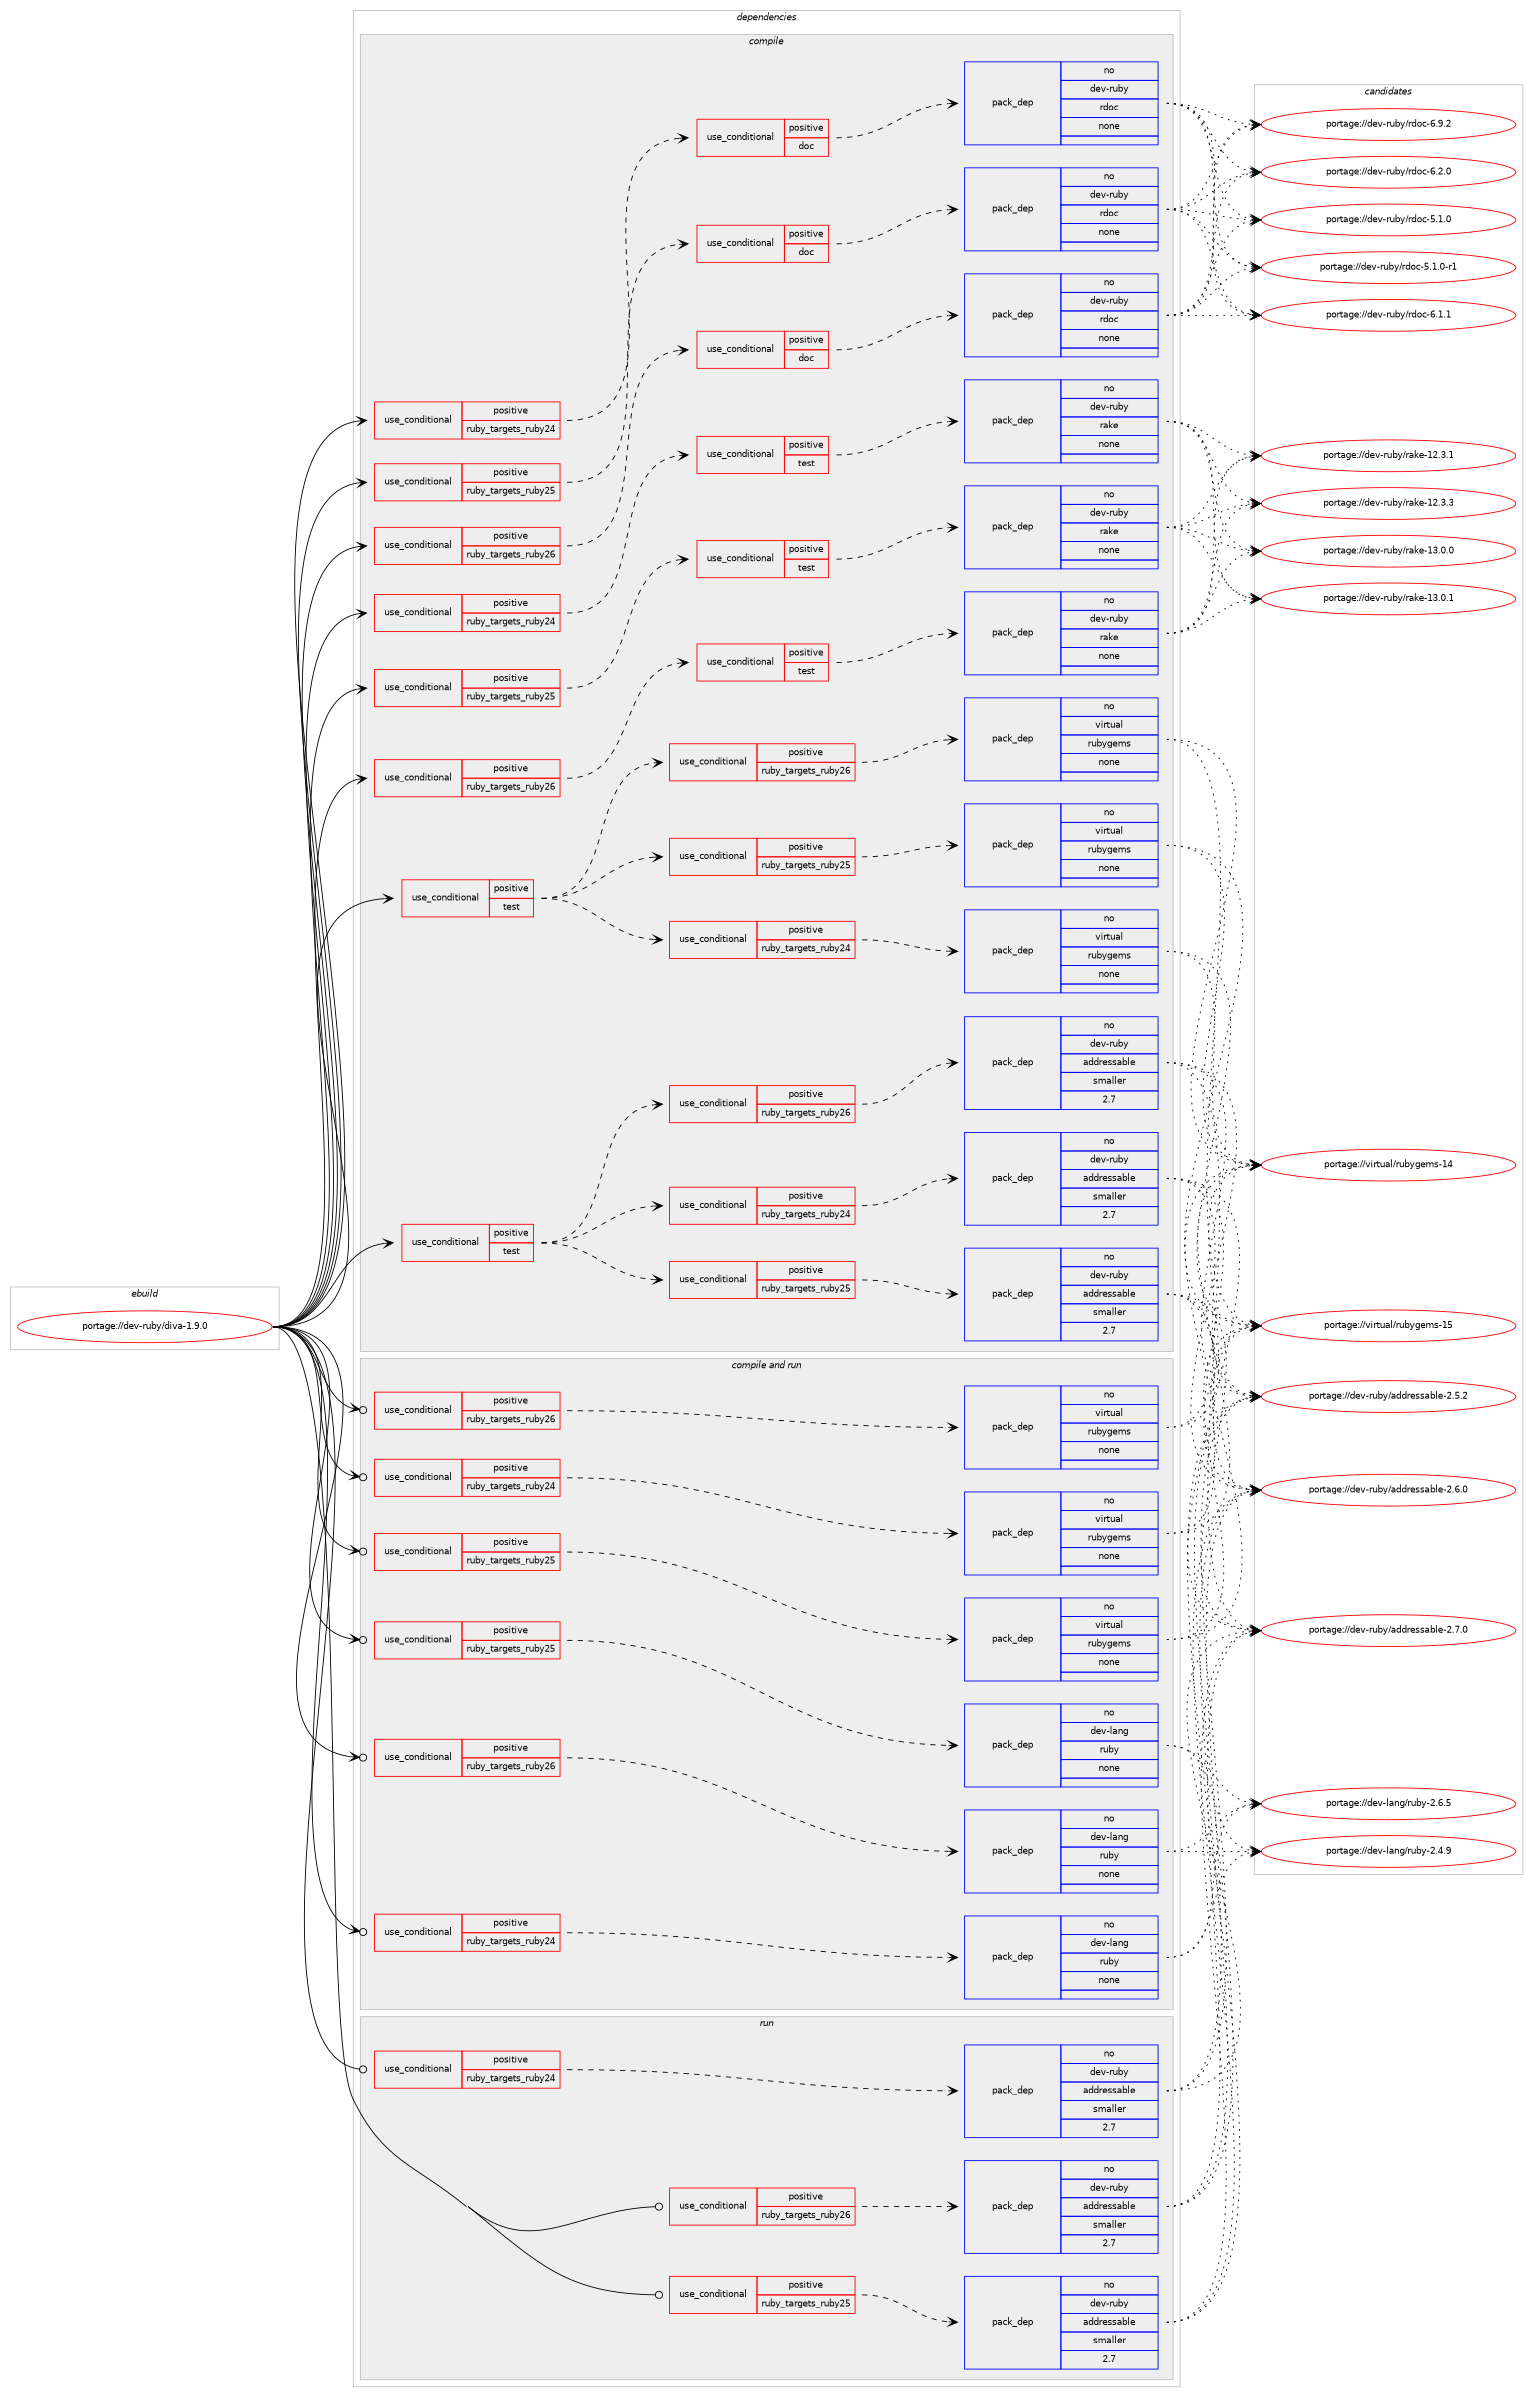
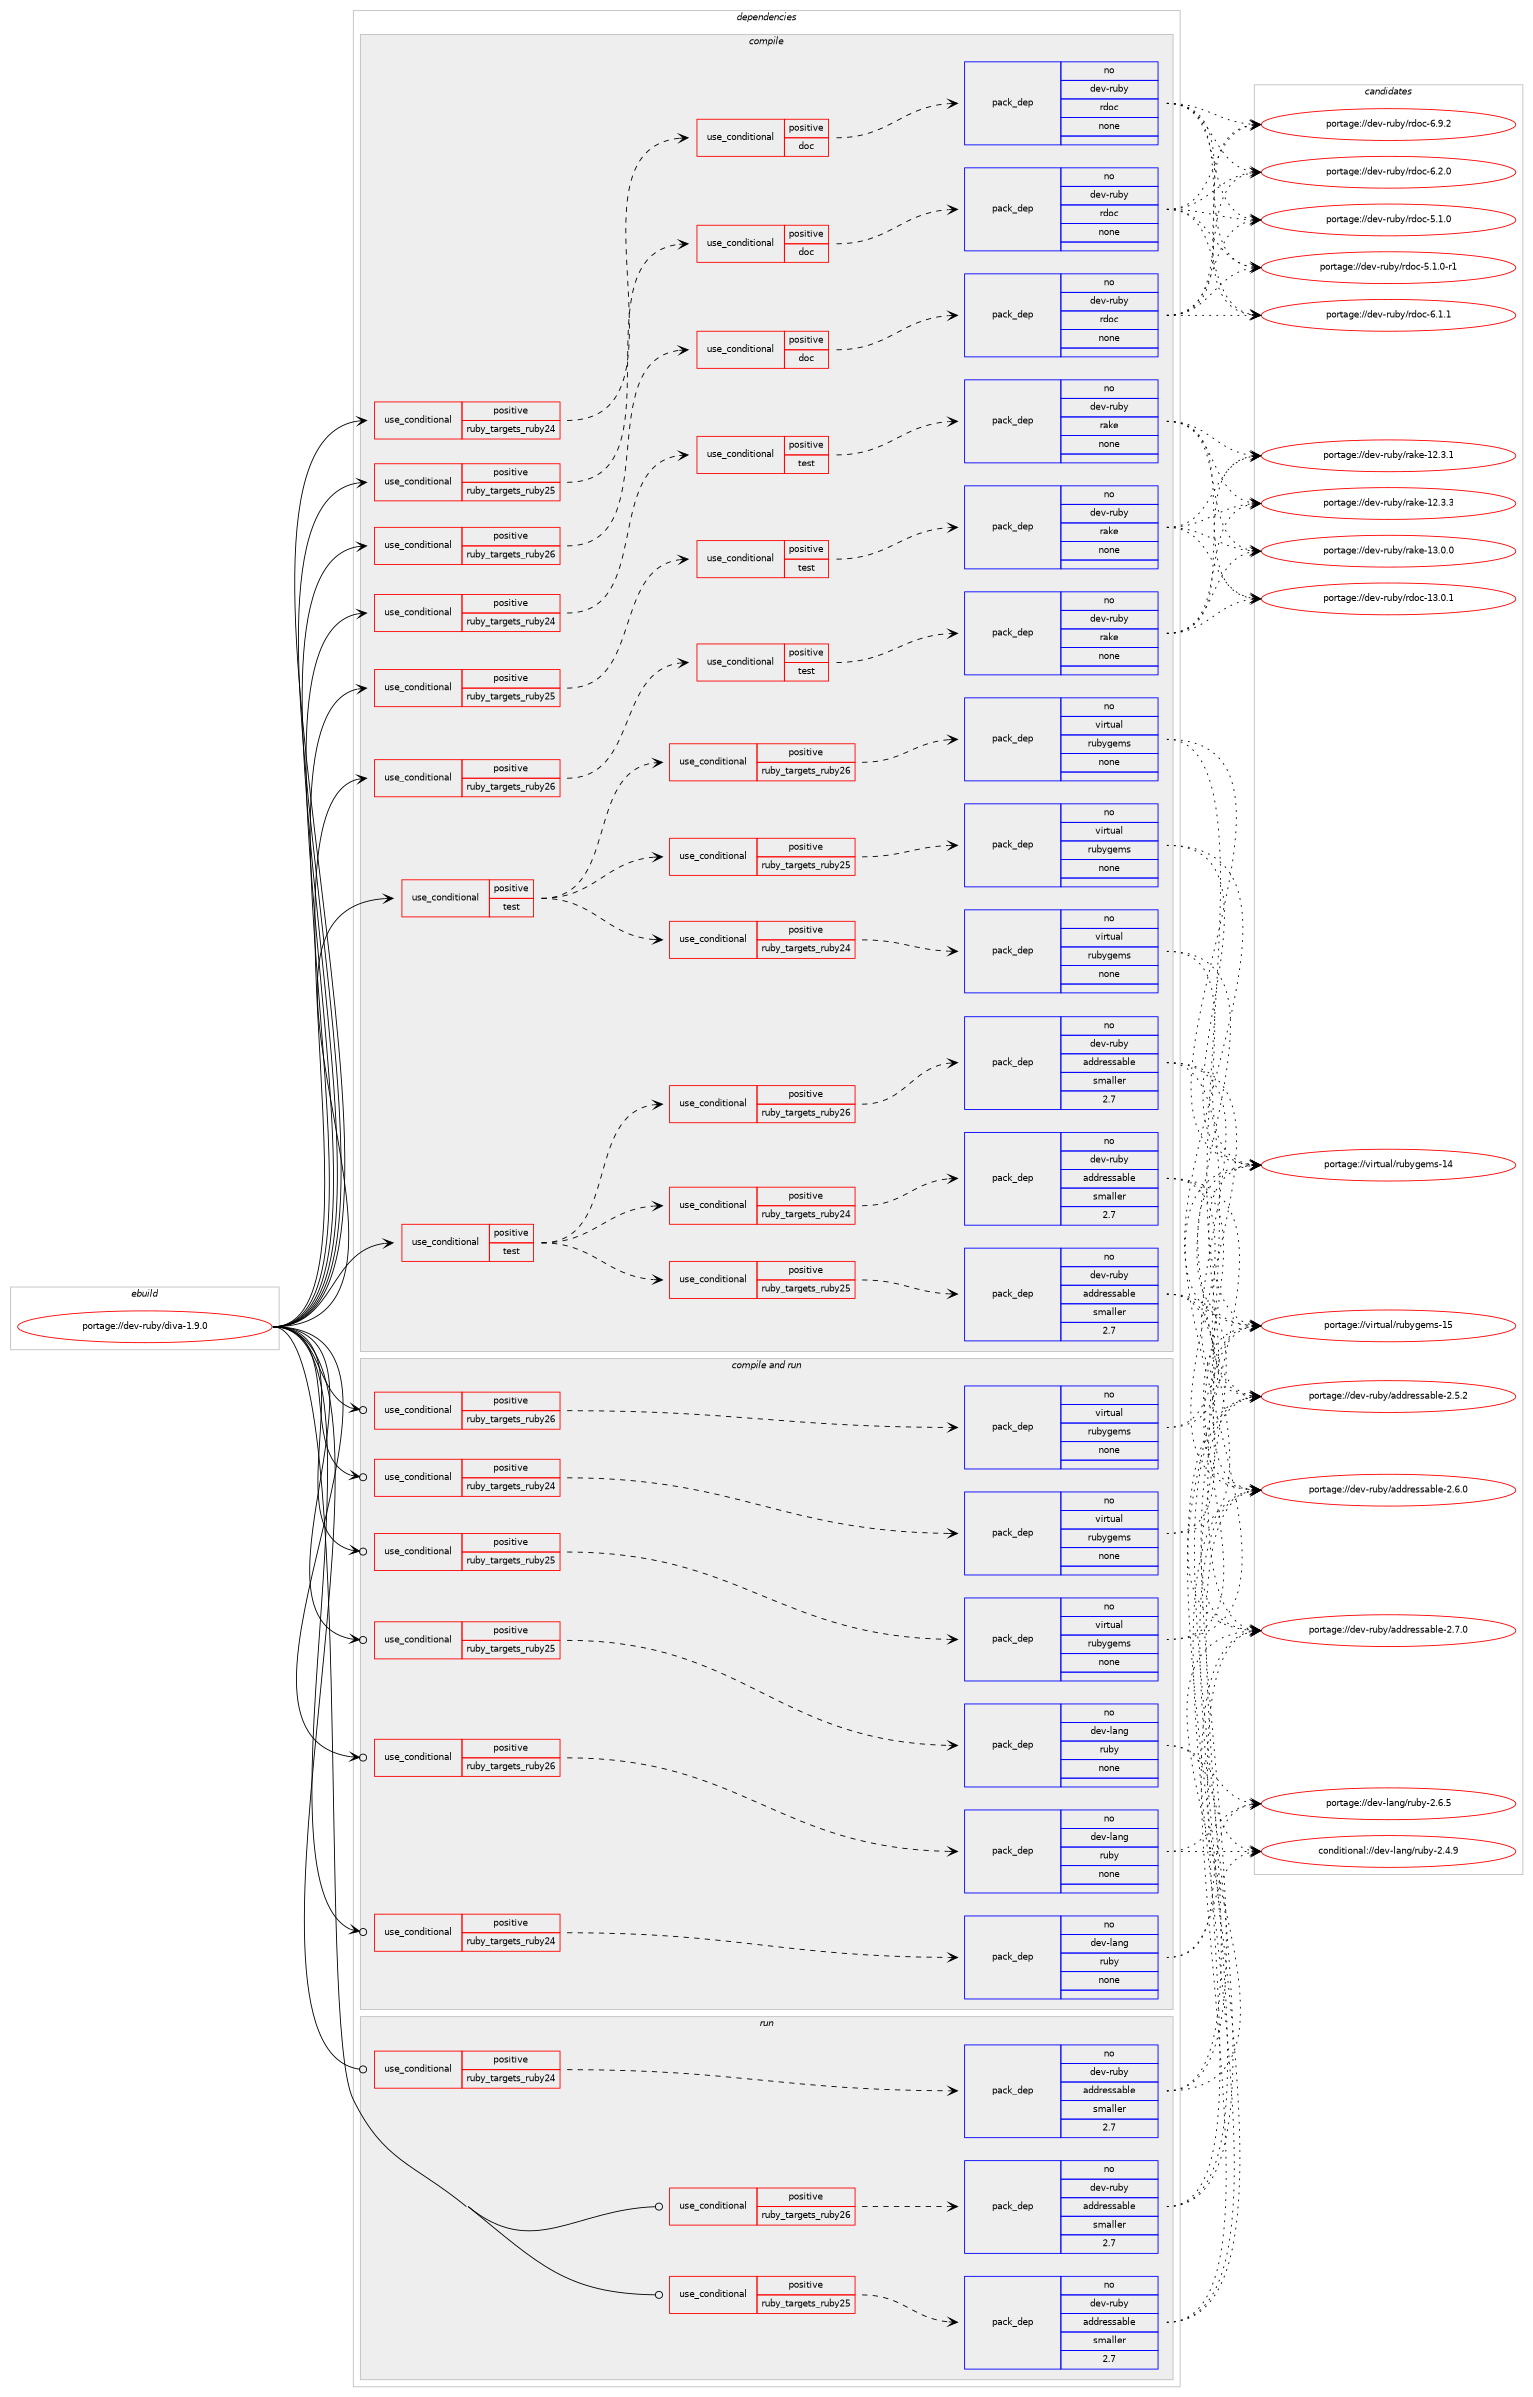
(1389, 599) -> (1389, 599)
(1389, 1851) -> (1389, 1851)
